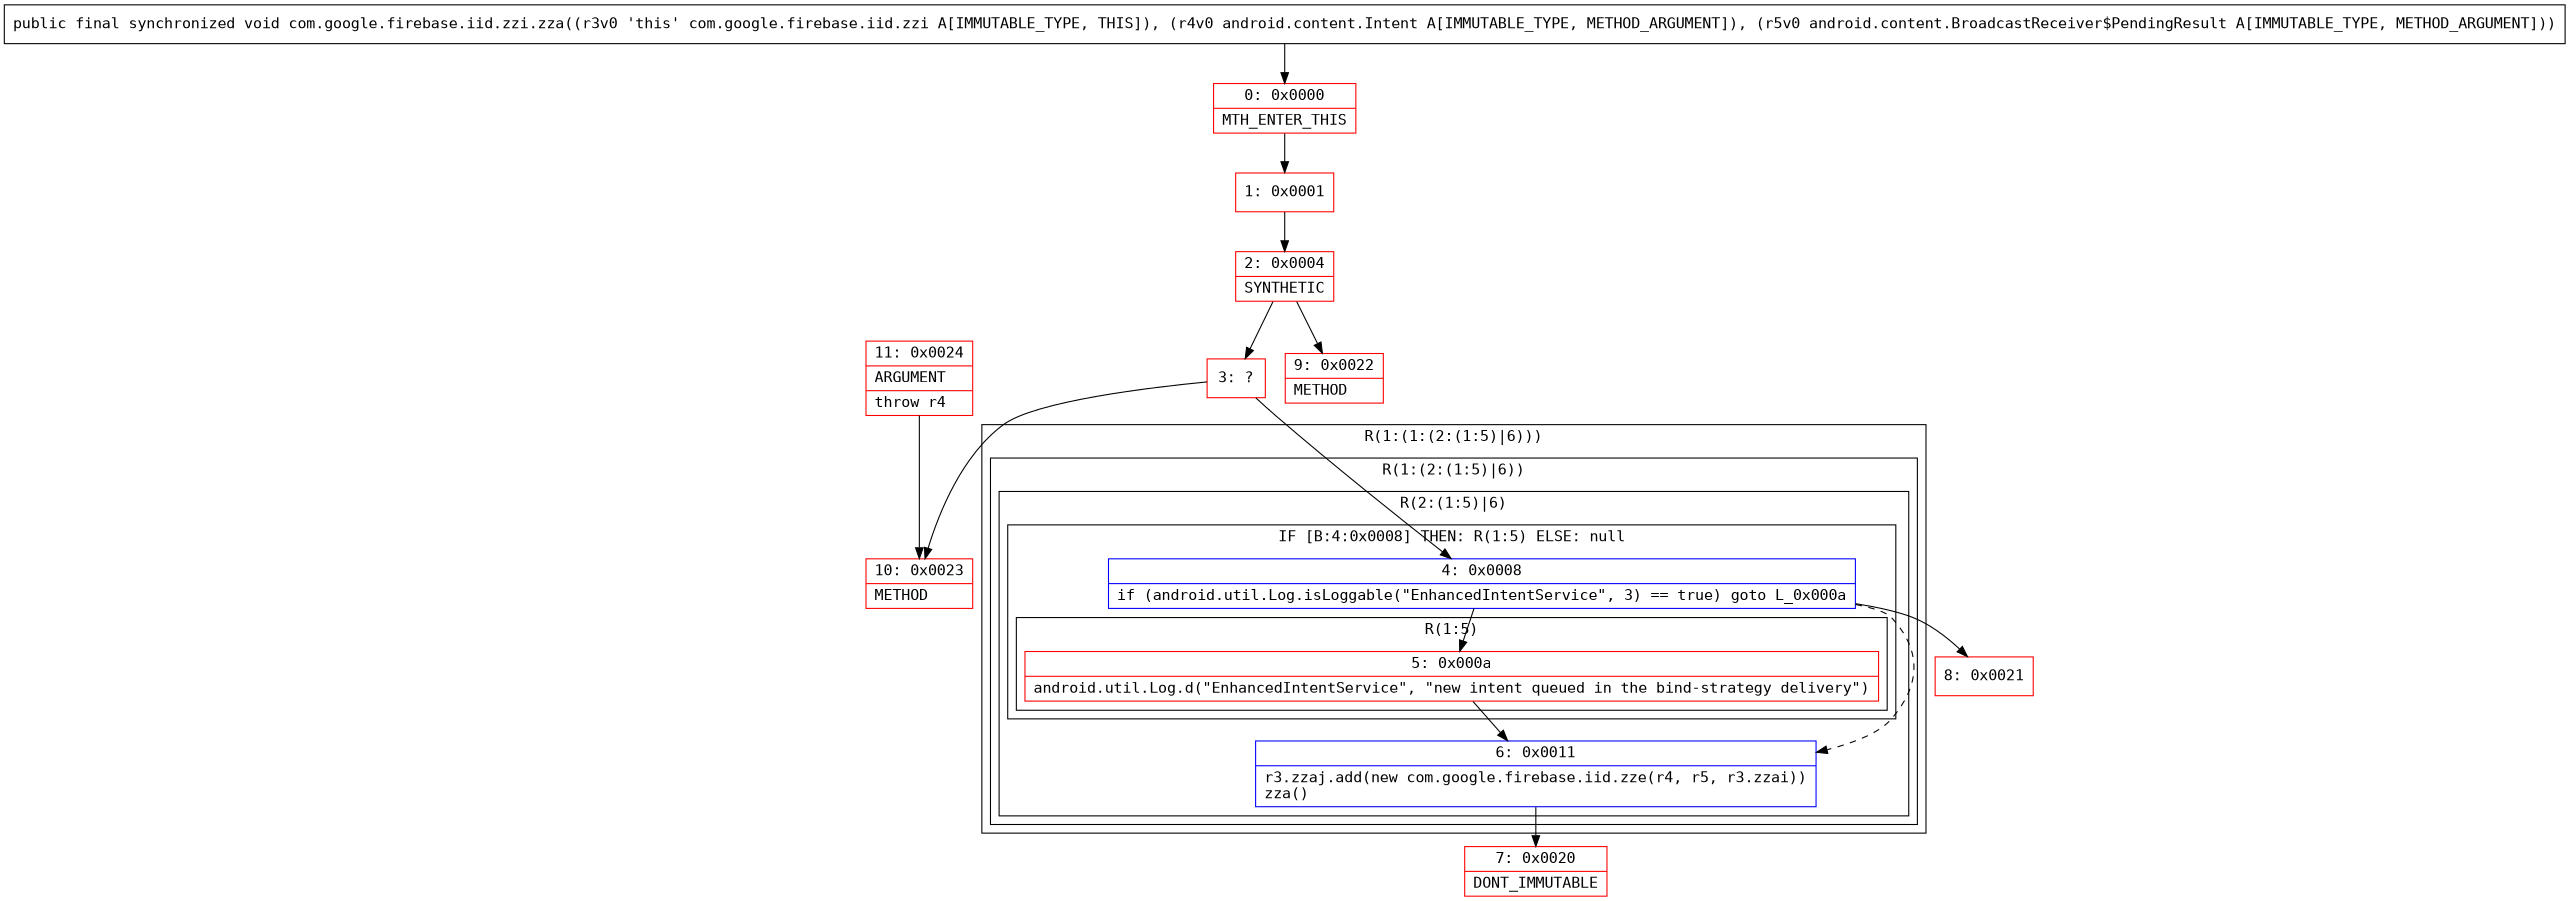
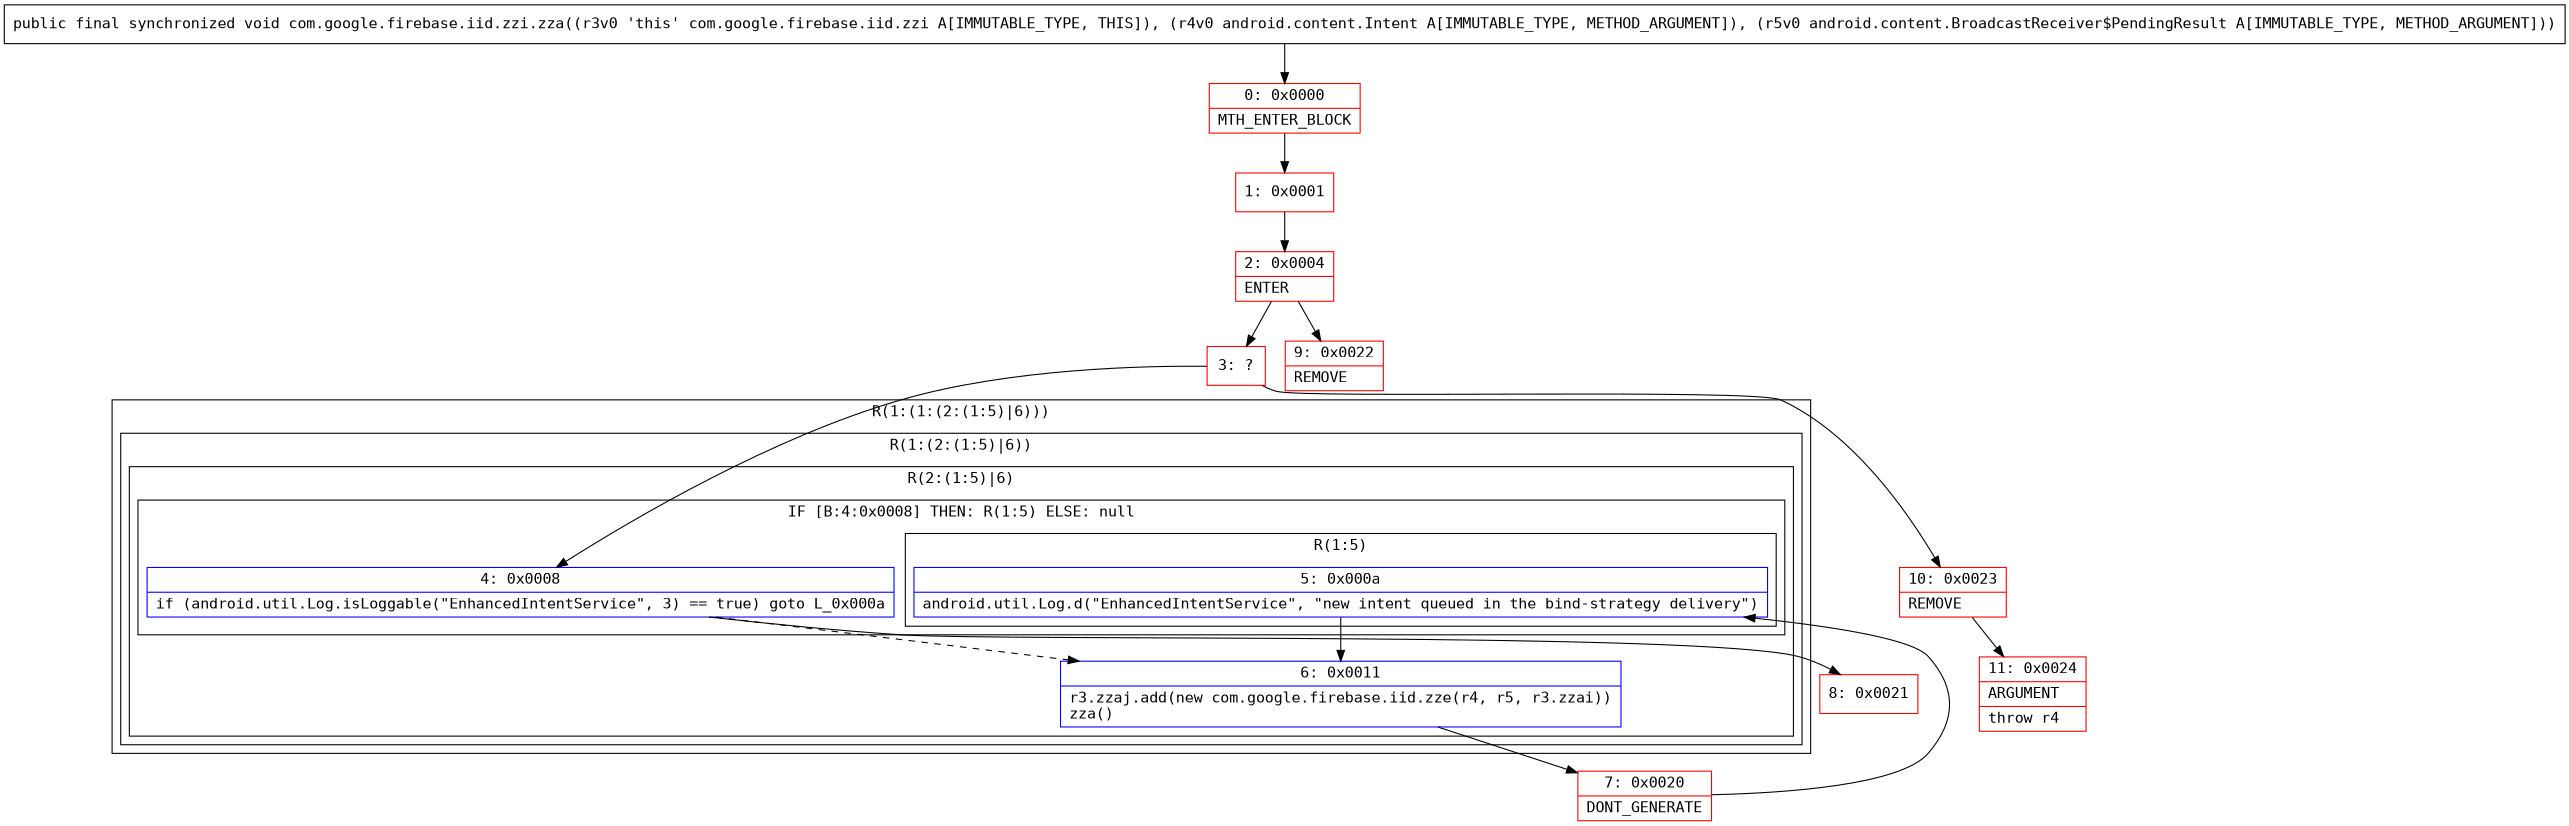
(1285, 120) -> (1285, 120)
(1285, 288) -> (1267, 288)
(1321, 390) -> (1321, 378)
(919, 482) -> (1984, 633)
(902, 595) -> (1935, 604)
(1469, 625) -> (1945, 727)
(1452, 676) -> (1341, 592)
(1536, 883) -> (1645, 808)
